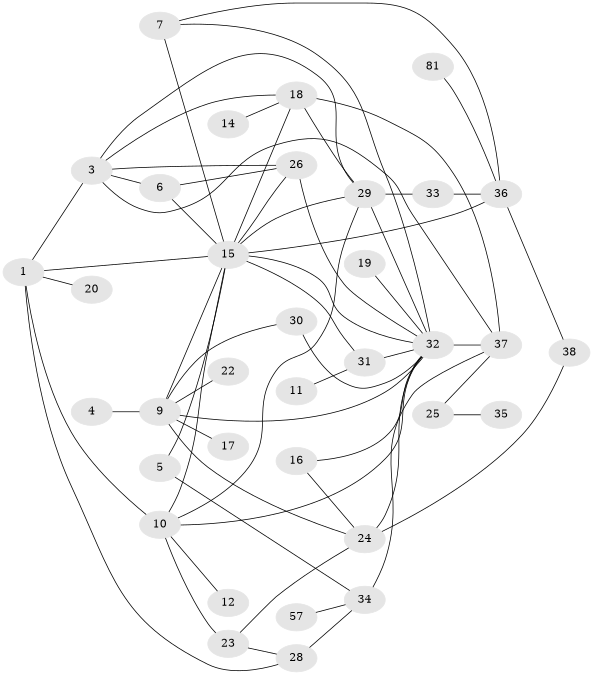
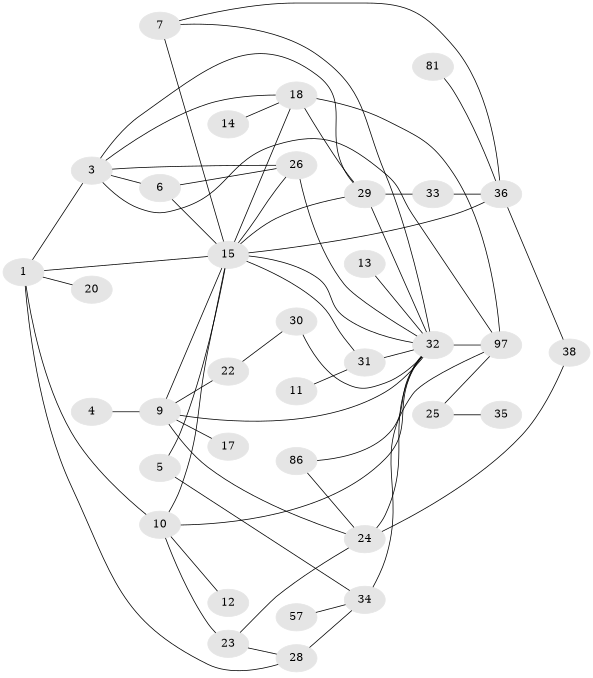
(365, 264) -> (365, 264)
(501, 345) -> (501, 345)
(215, 346) -> (262, 347)
(277, 370) -> none
(297, 461) -> (297, 461)
